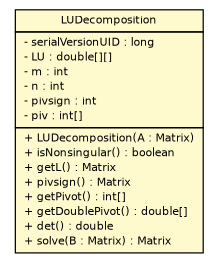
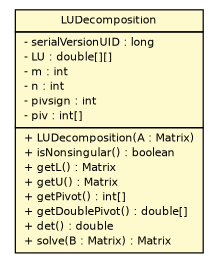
(78, 182) -> (71, 182)
